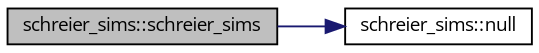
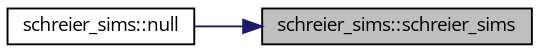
(301, 26) -> (219, 26)
